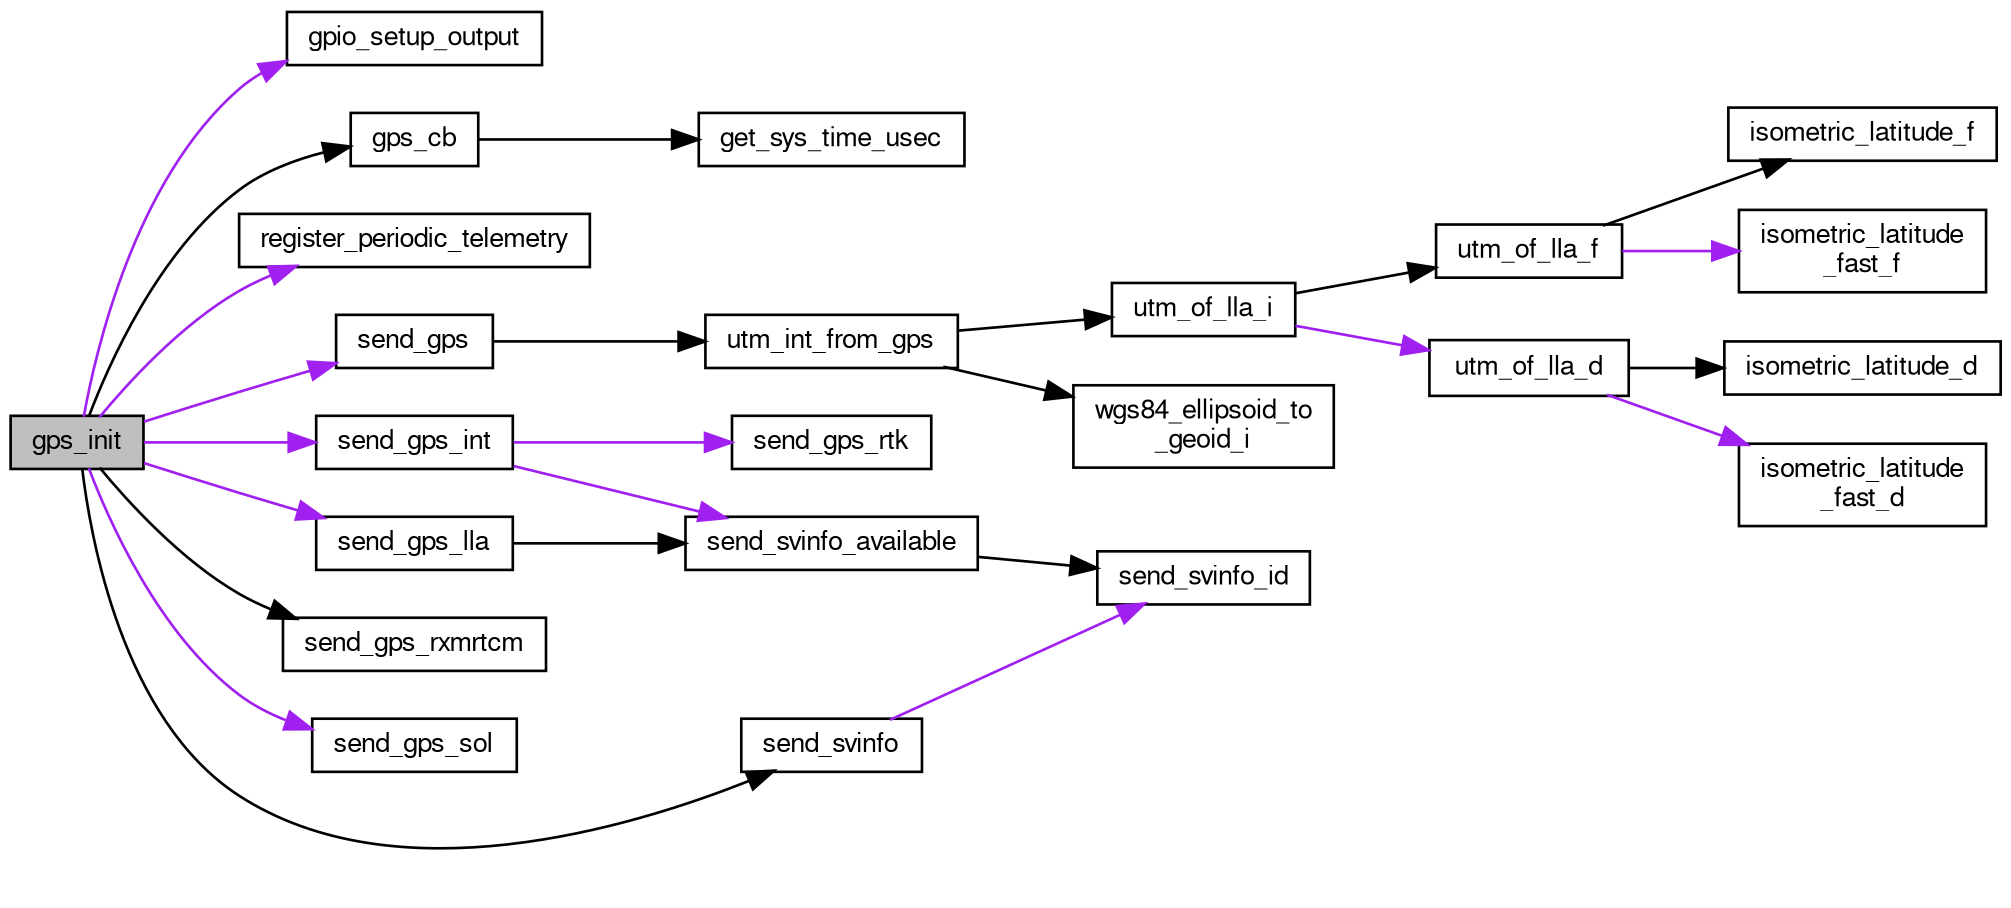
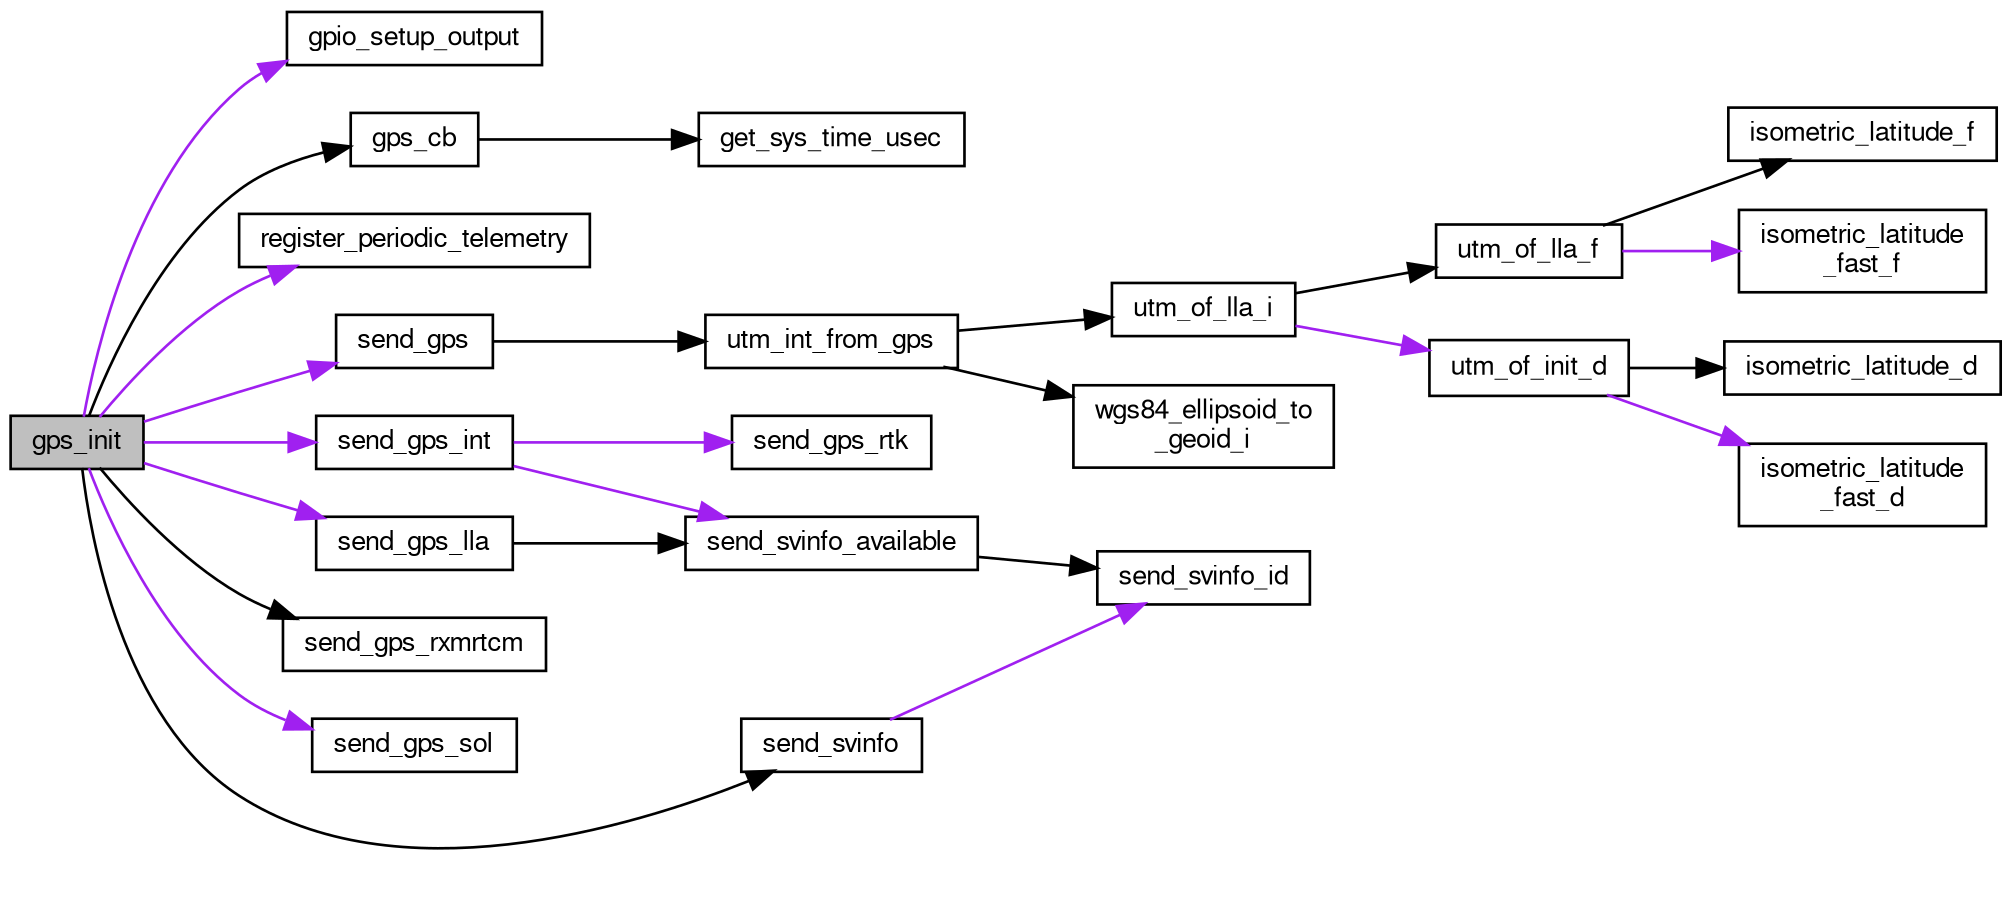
(1529, 368) -> (1529, 368)
